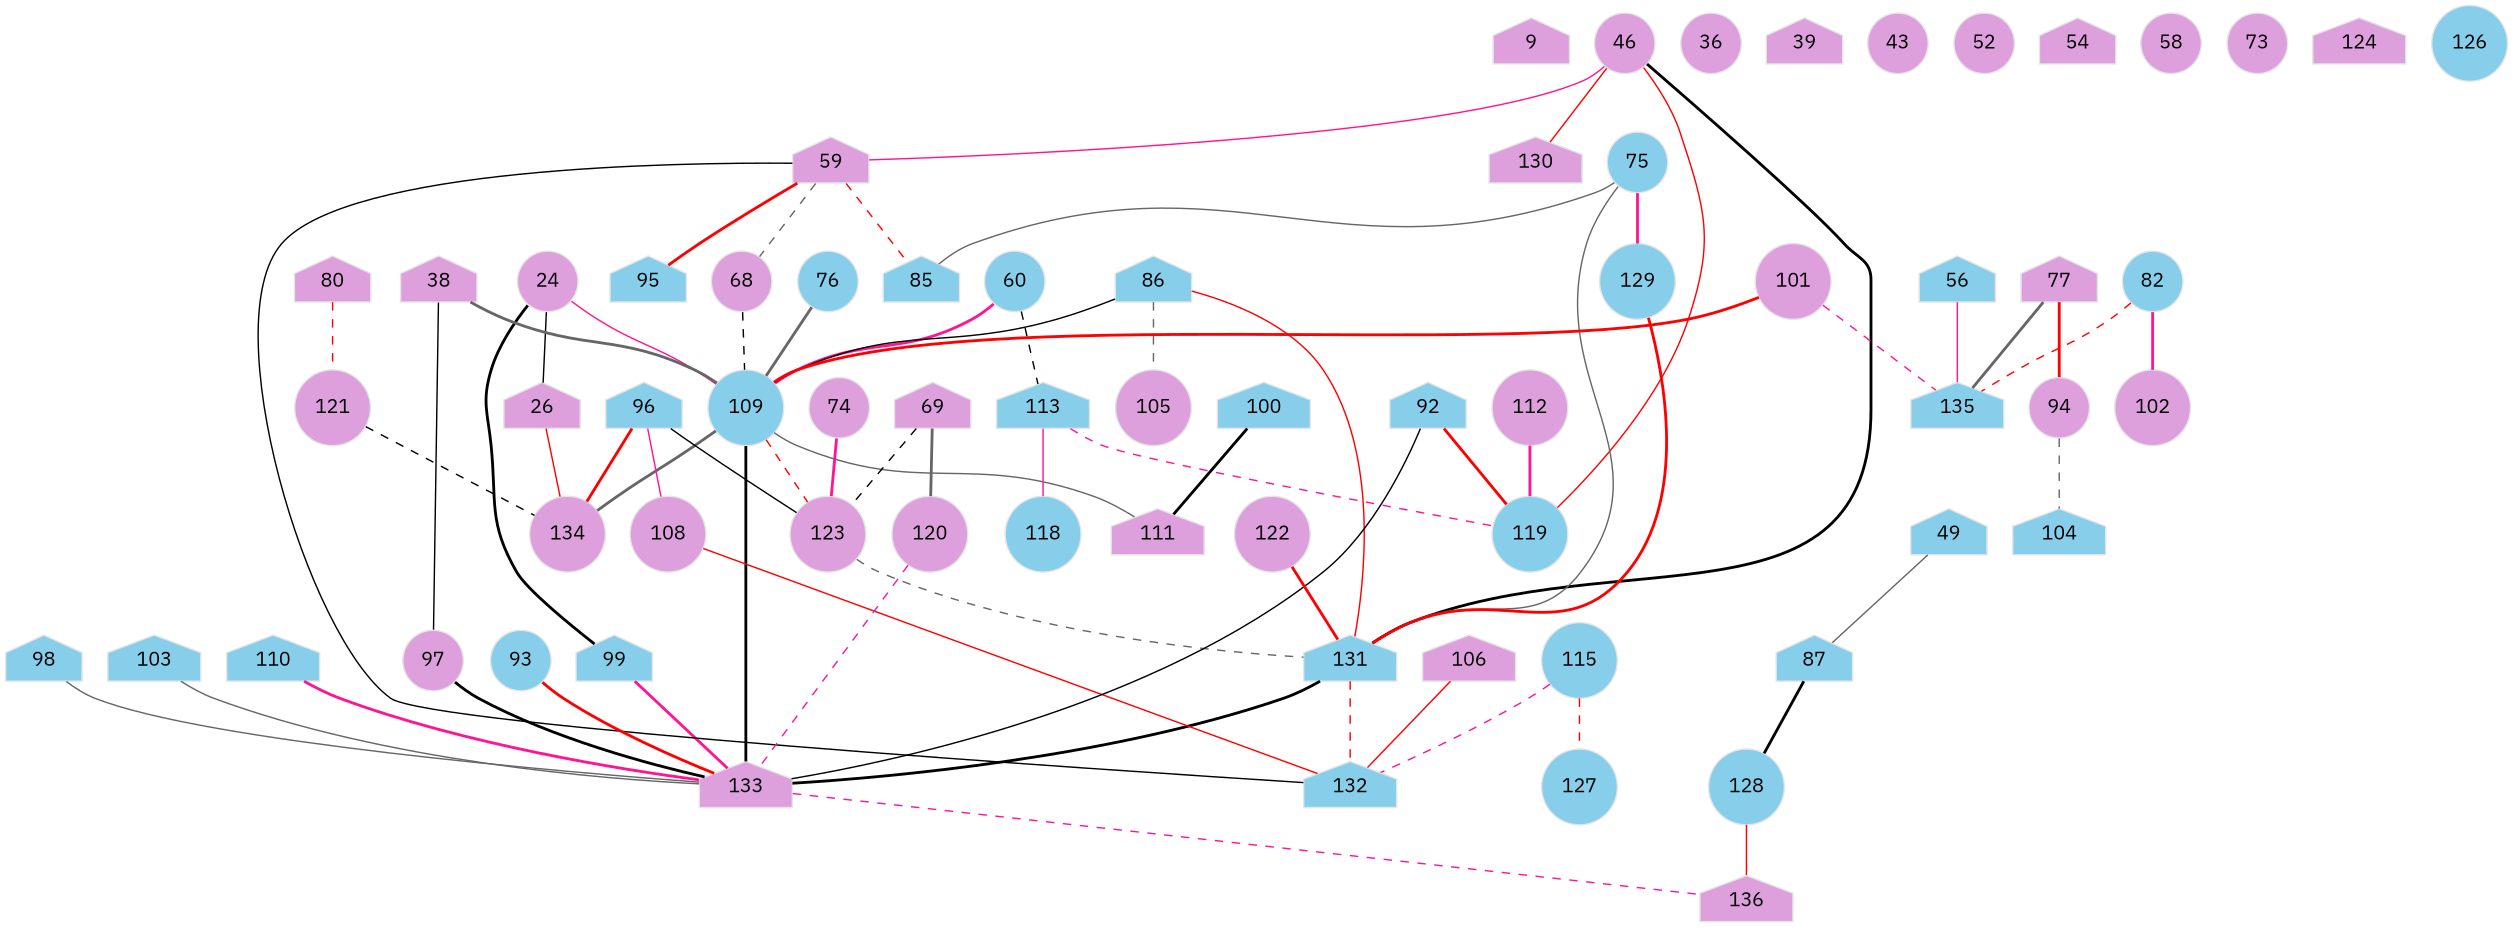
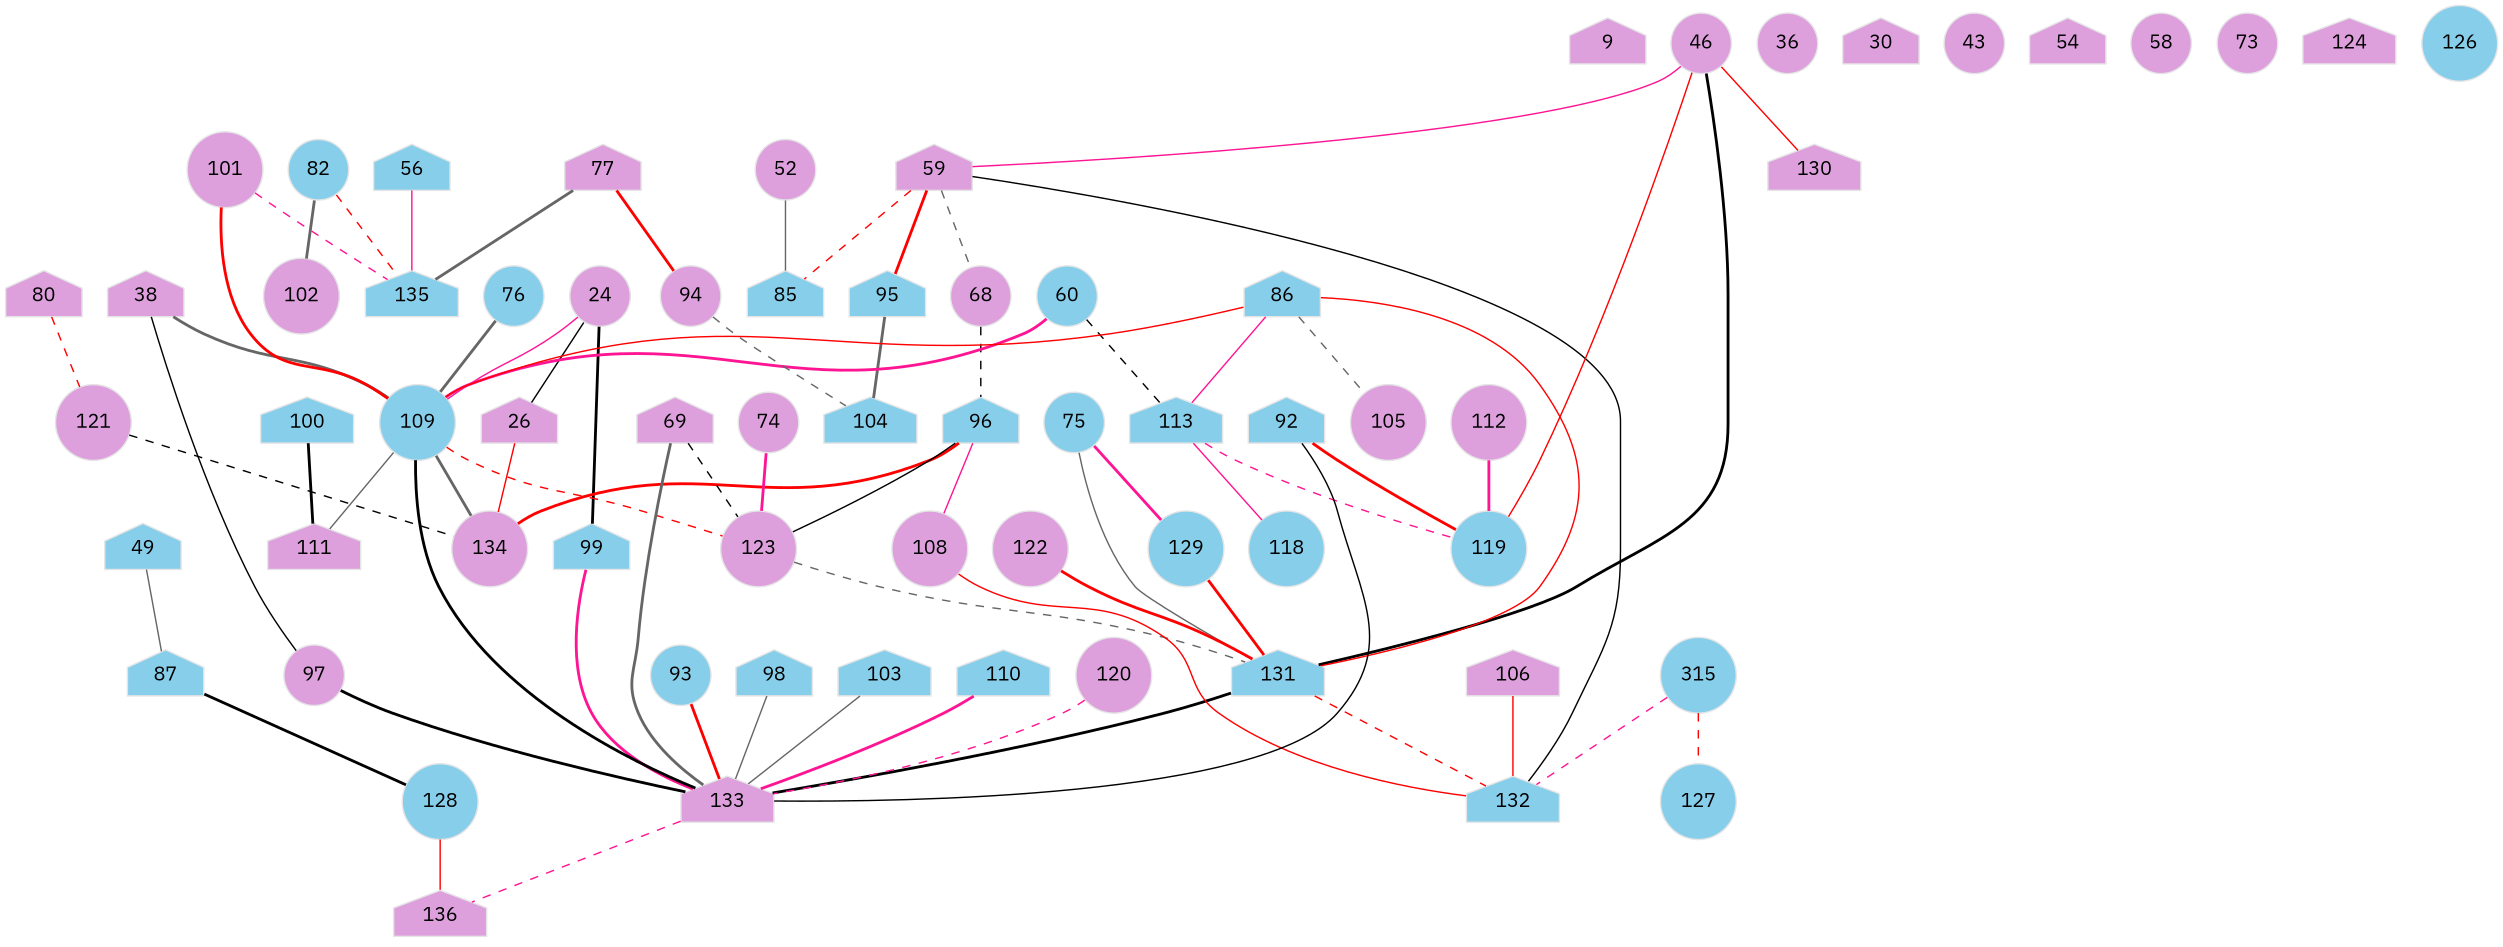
(1804, 43) -> (1881, 43)
(1275, 216) -> (785, 236)
(1014, 329) -> (842, 341)
(744, 341) -> (981, 362)
(2153, 341) -> (312, 221)
none -> (879, 357)
none -> (1229, 360)
(931, 462) -> (639, 627)
(1579, 661) -> (1698, 675)
